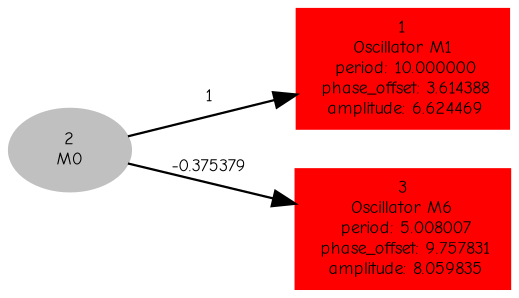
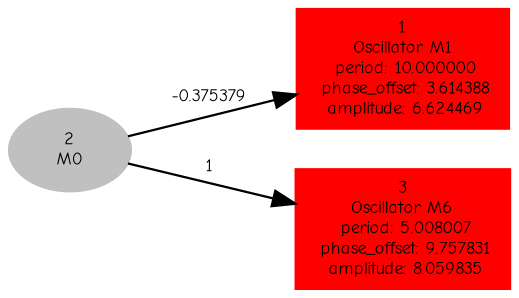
(213, 97) -> (213, 97)
(213, 167) -> (213, 167)
